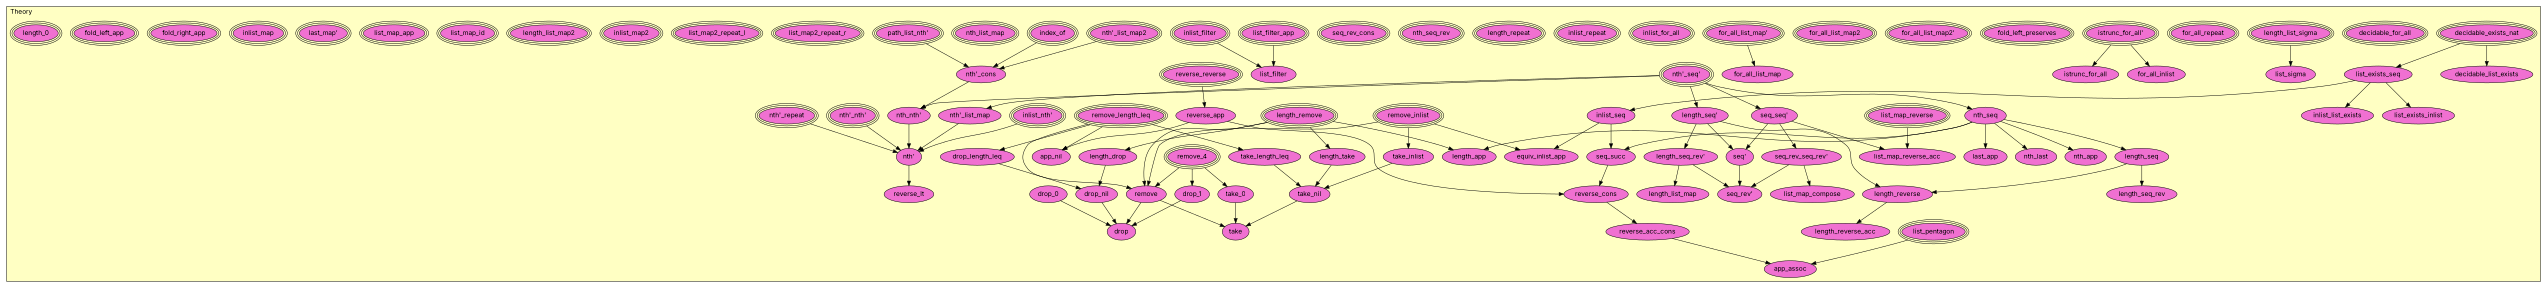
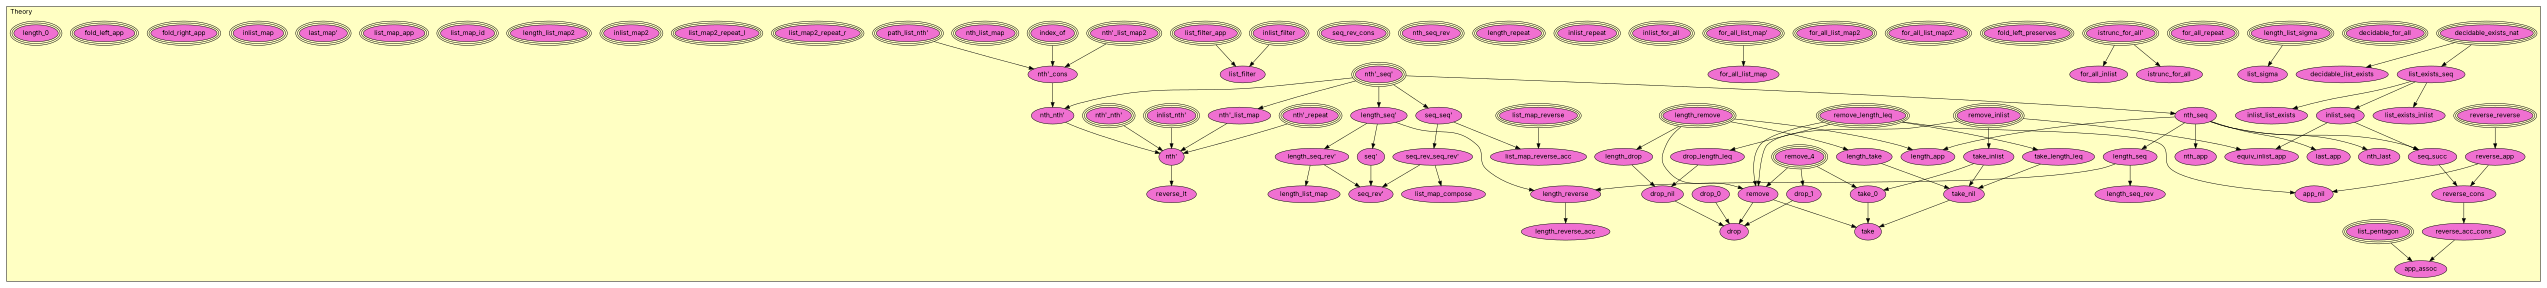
(1758, 135) -> none
none -> (1931, 178)
